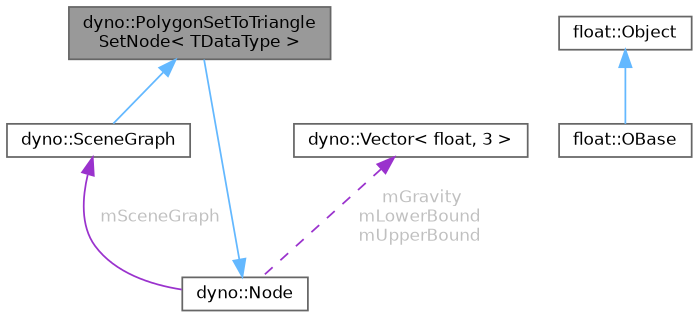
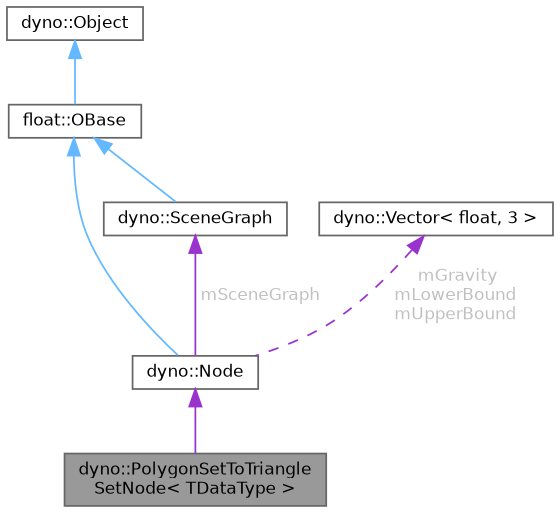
(625, 33) -> (75, 24)
(138, 98) -> (142, 175)
(222, 160) -> (195, 430)
none -> (103, 267)
